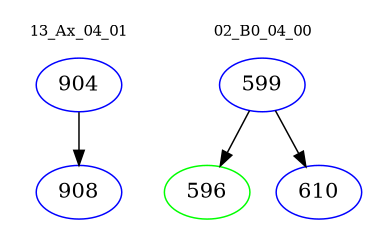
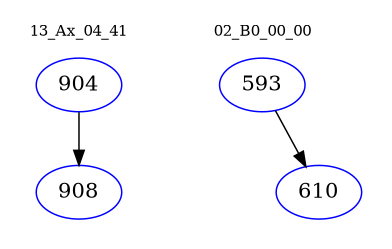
(79, 32) -> (79, 32)
(263, 32) -> (263, 32)
(262, 85) -> (262, 85)
(207, 192) -> none
